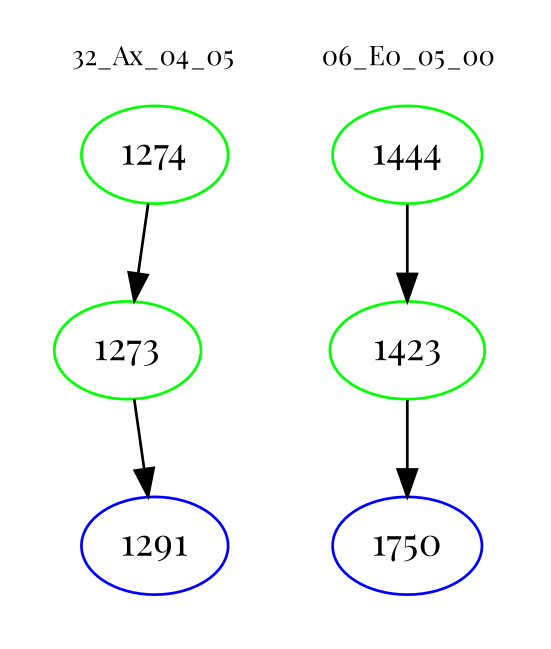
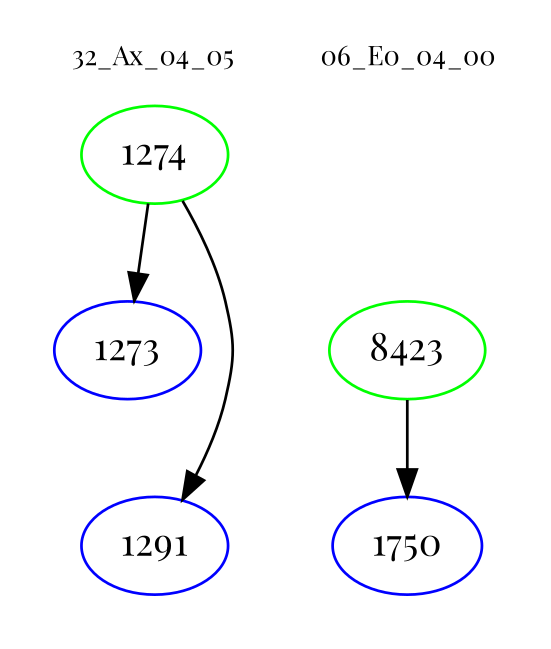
(409, 58) -> (409, 58)
(407, 155) -> none
(128, 350) -> (128, 350)
(407, 350) -> (407, 350)
(139, 434) -> (232, 336)
